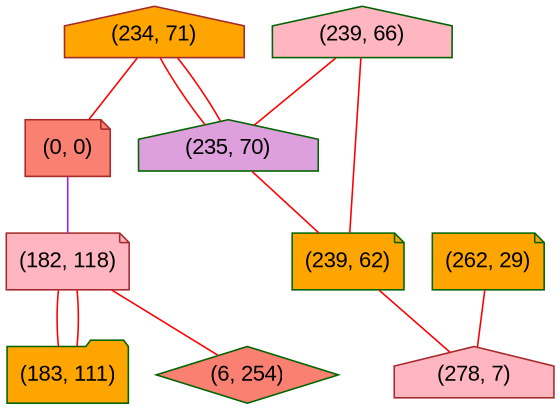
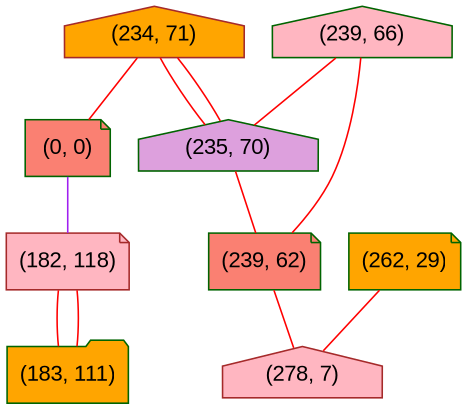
(68, 148) -> (68, 148)
(348, 261) -> (265, 261)
(247, 375) -> none
